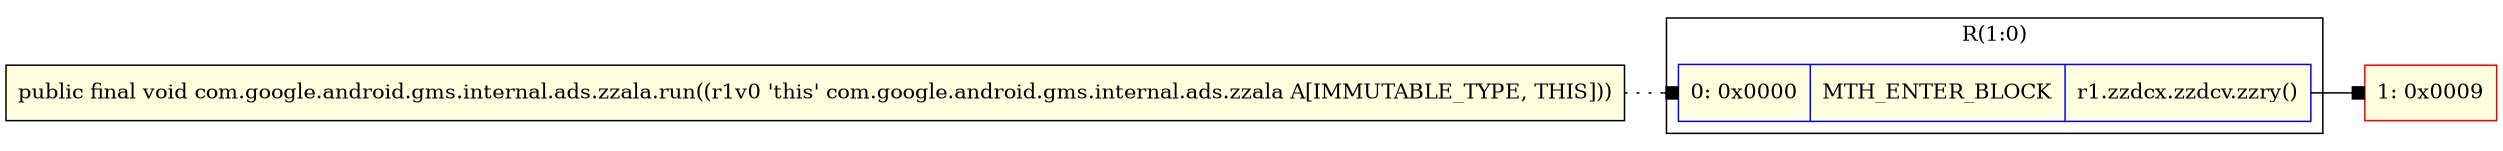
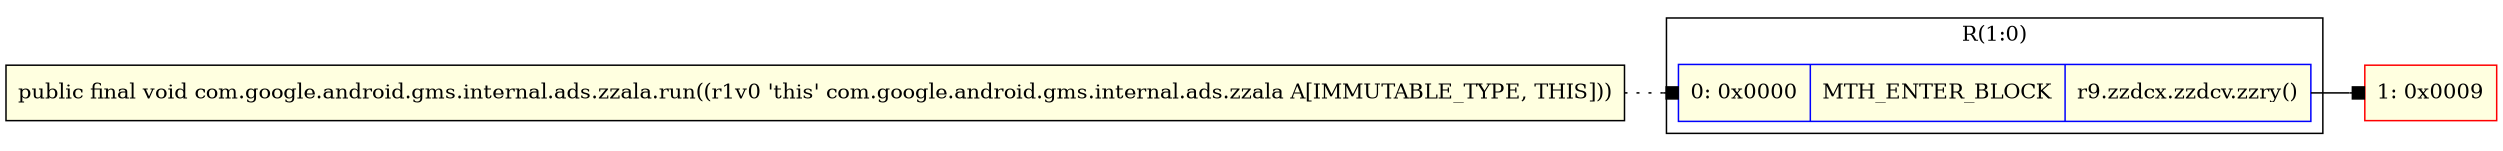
(2188, 92) -> (2188, 92)
